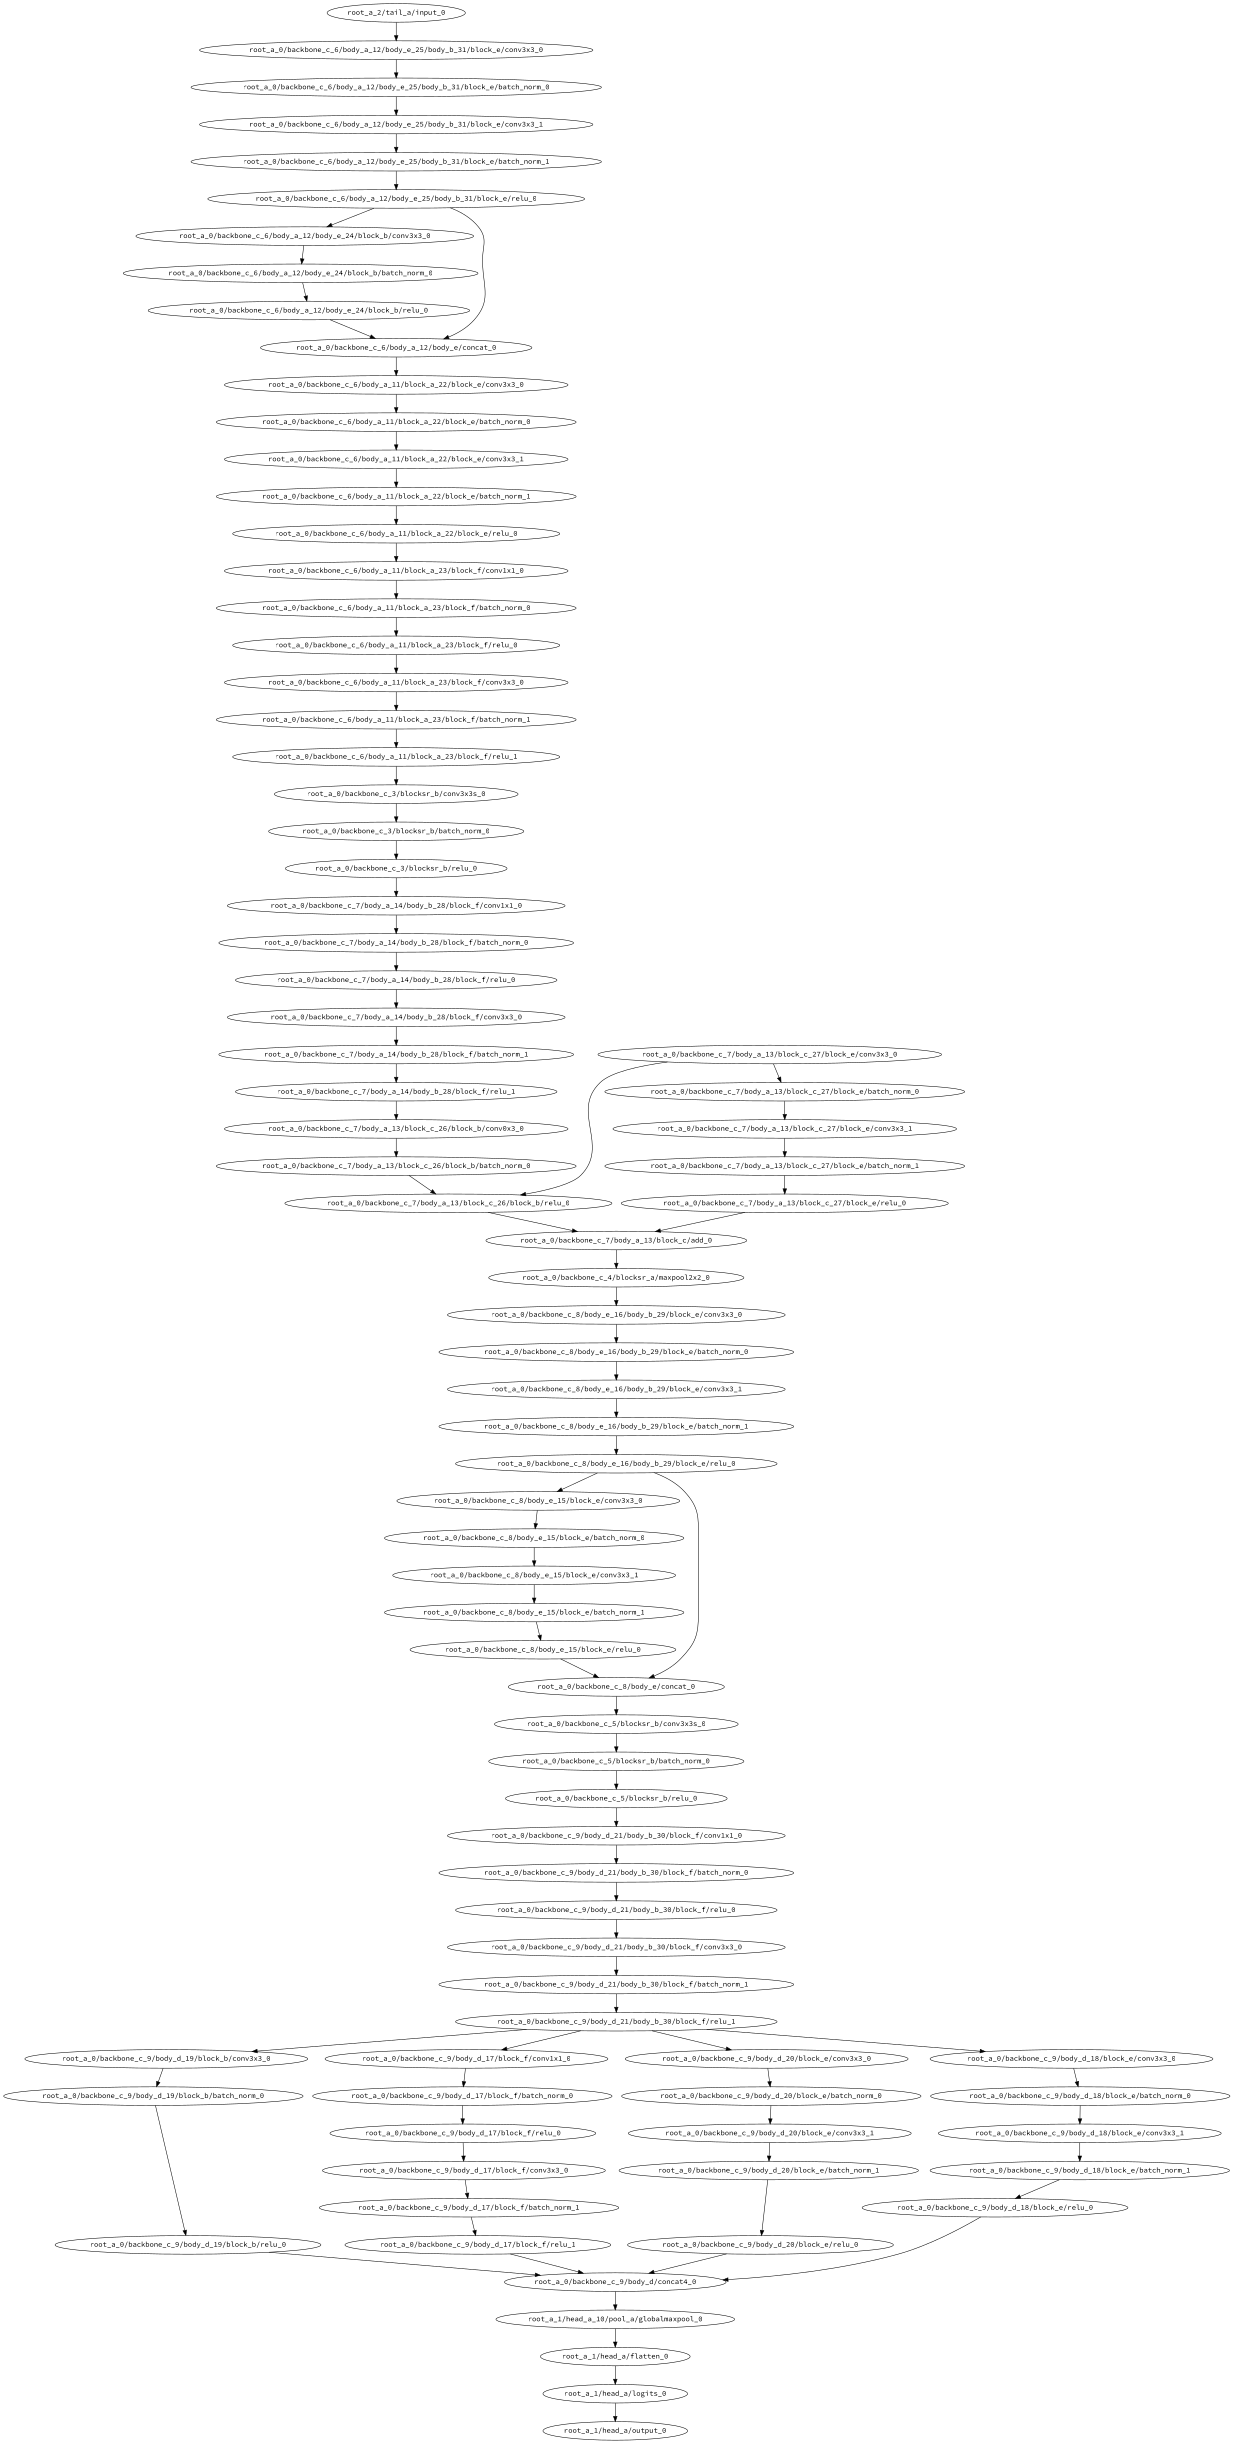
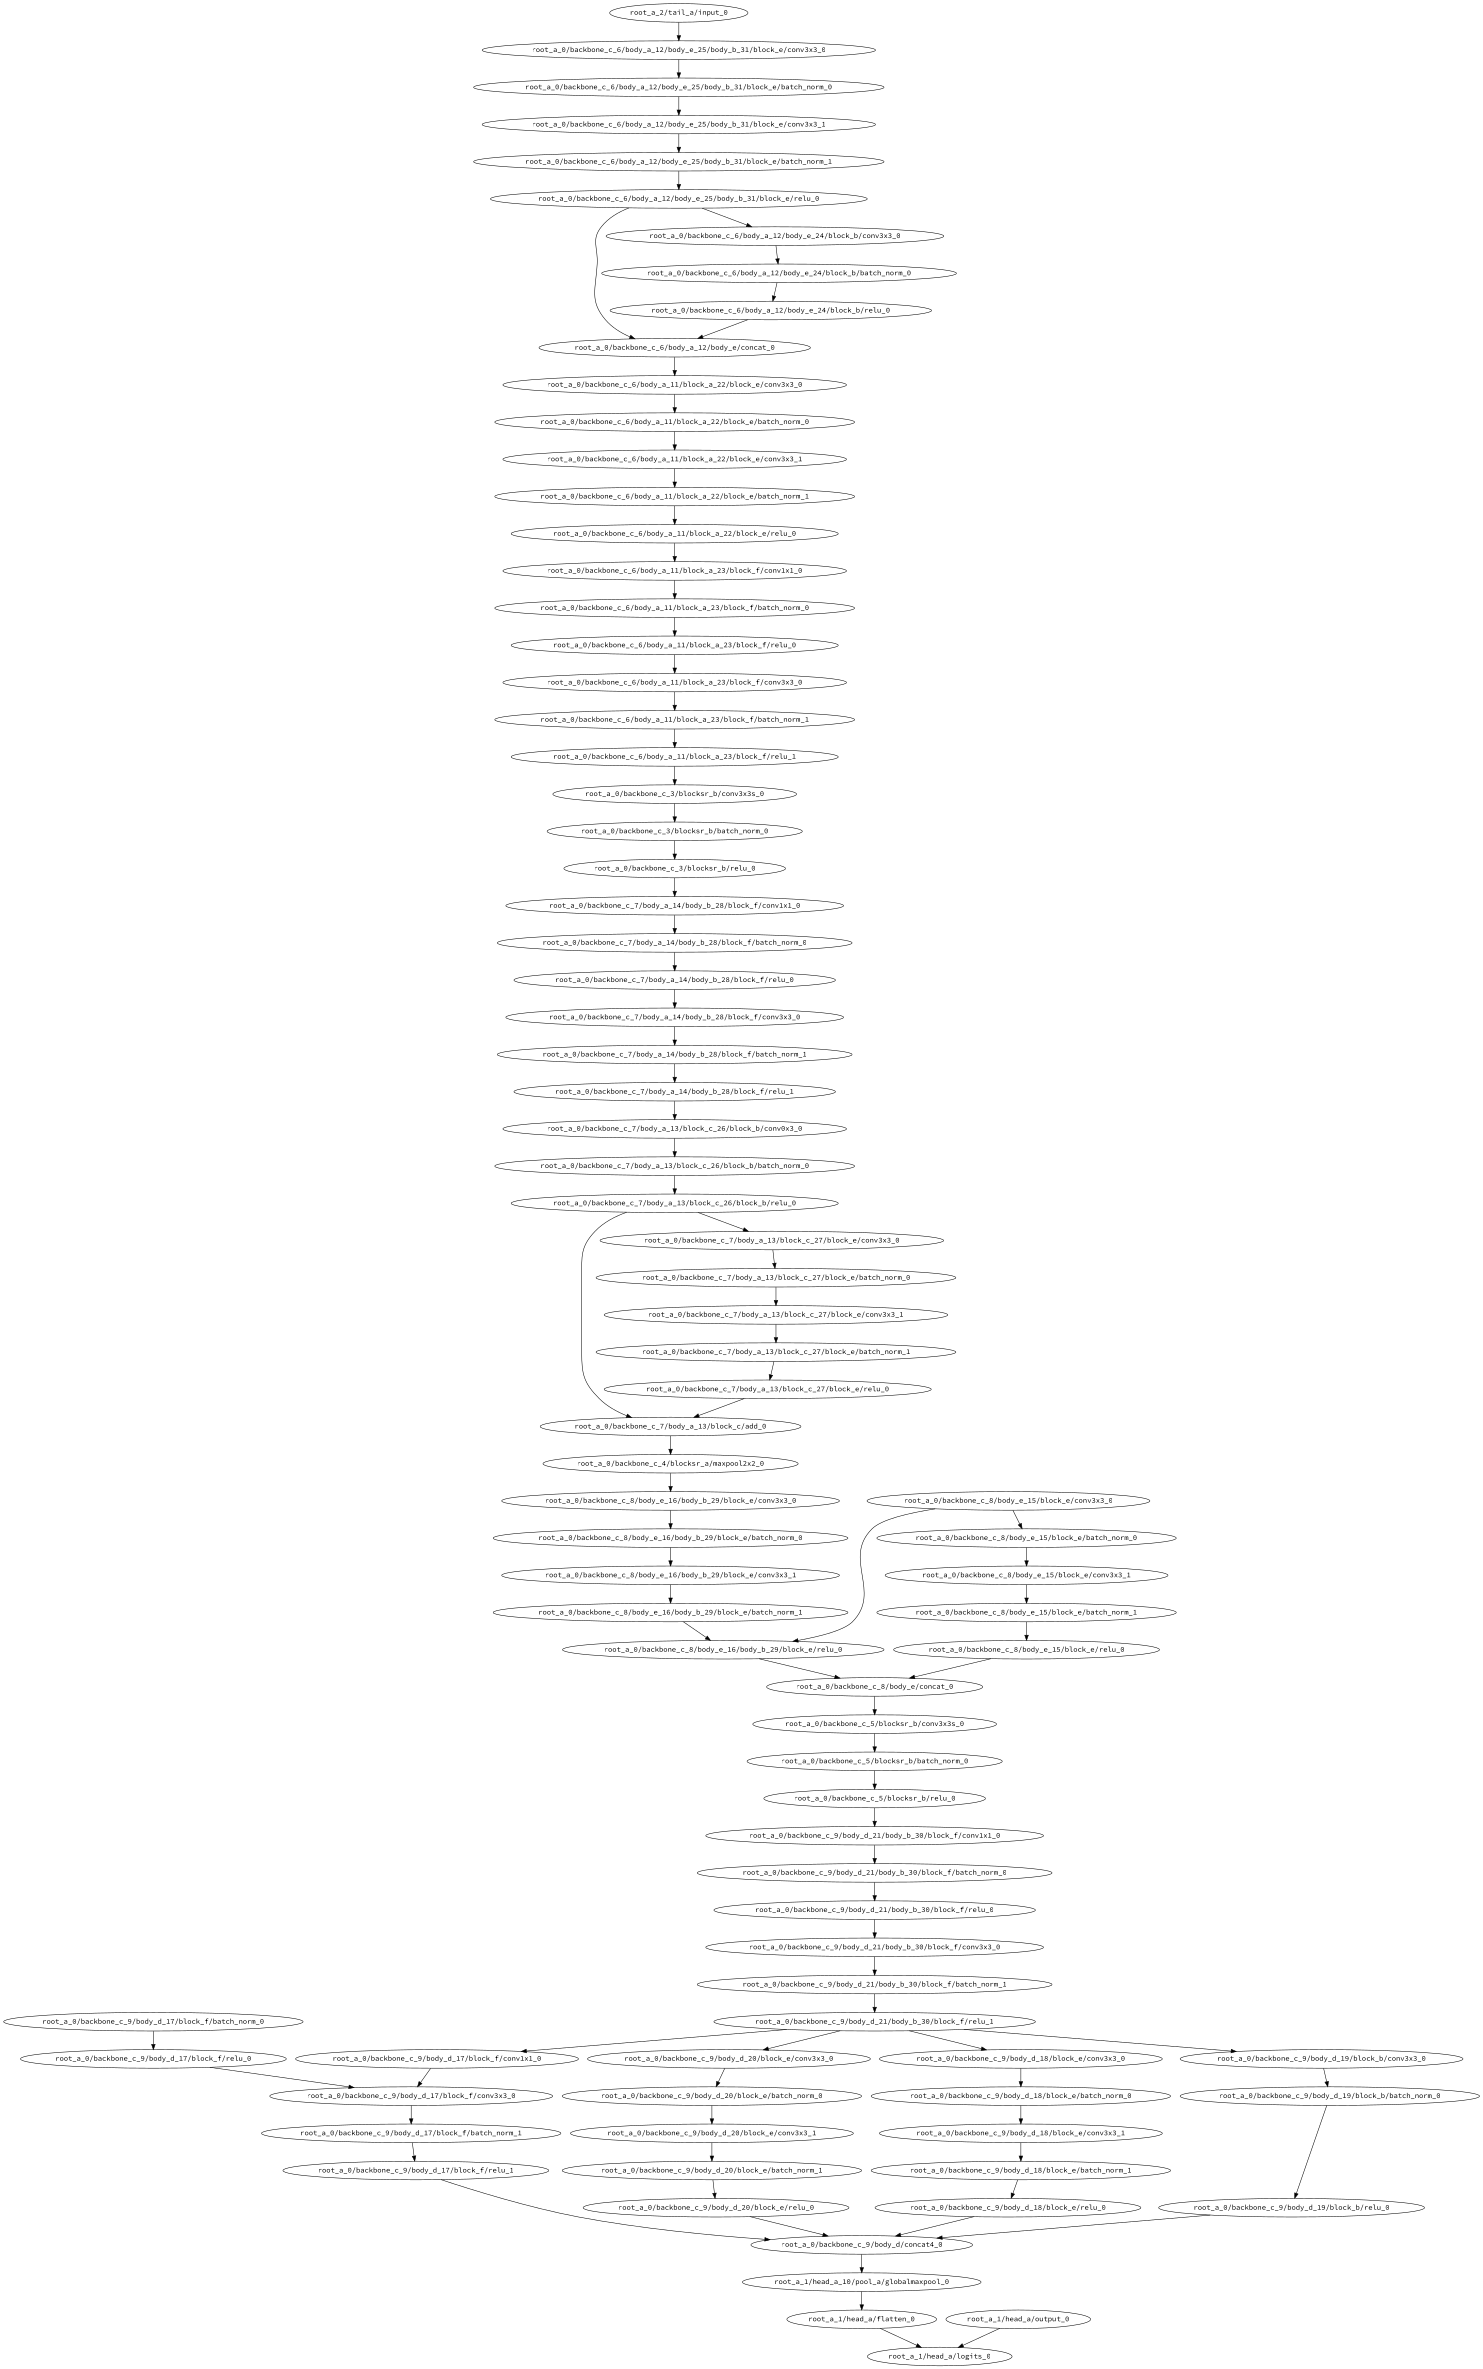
(589, 1123) -> (721, 1221)
(580, 1481) -> (862, 1571)
(465, 2075) -> (426, 2075)
(615, 2410) -> (981, 2337)
